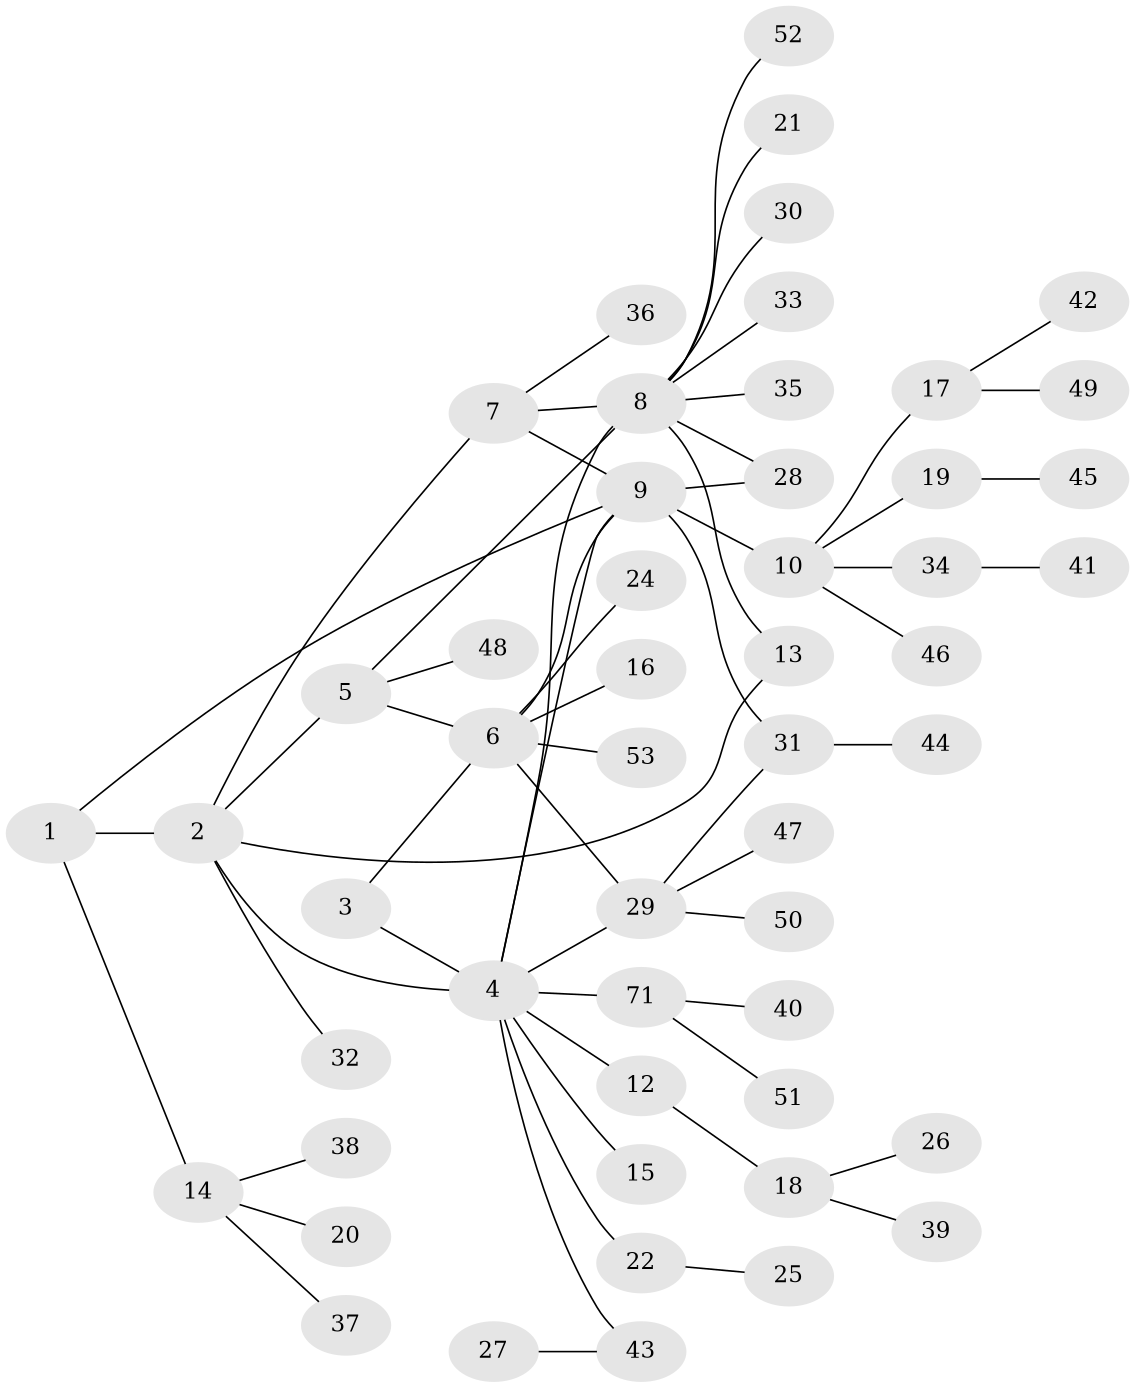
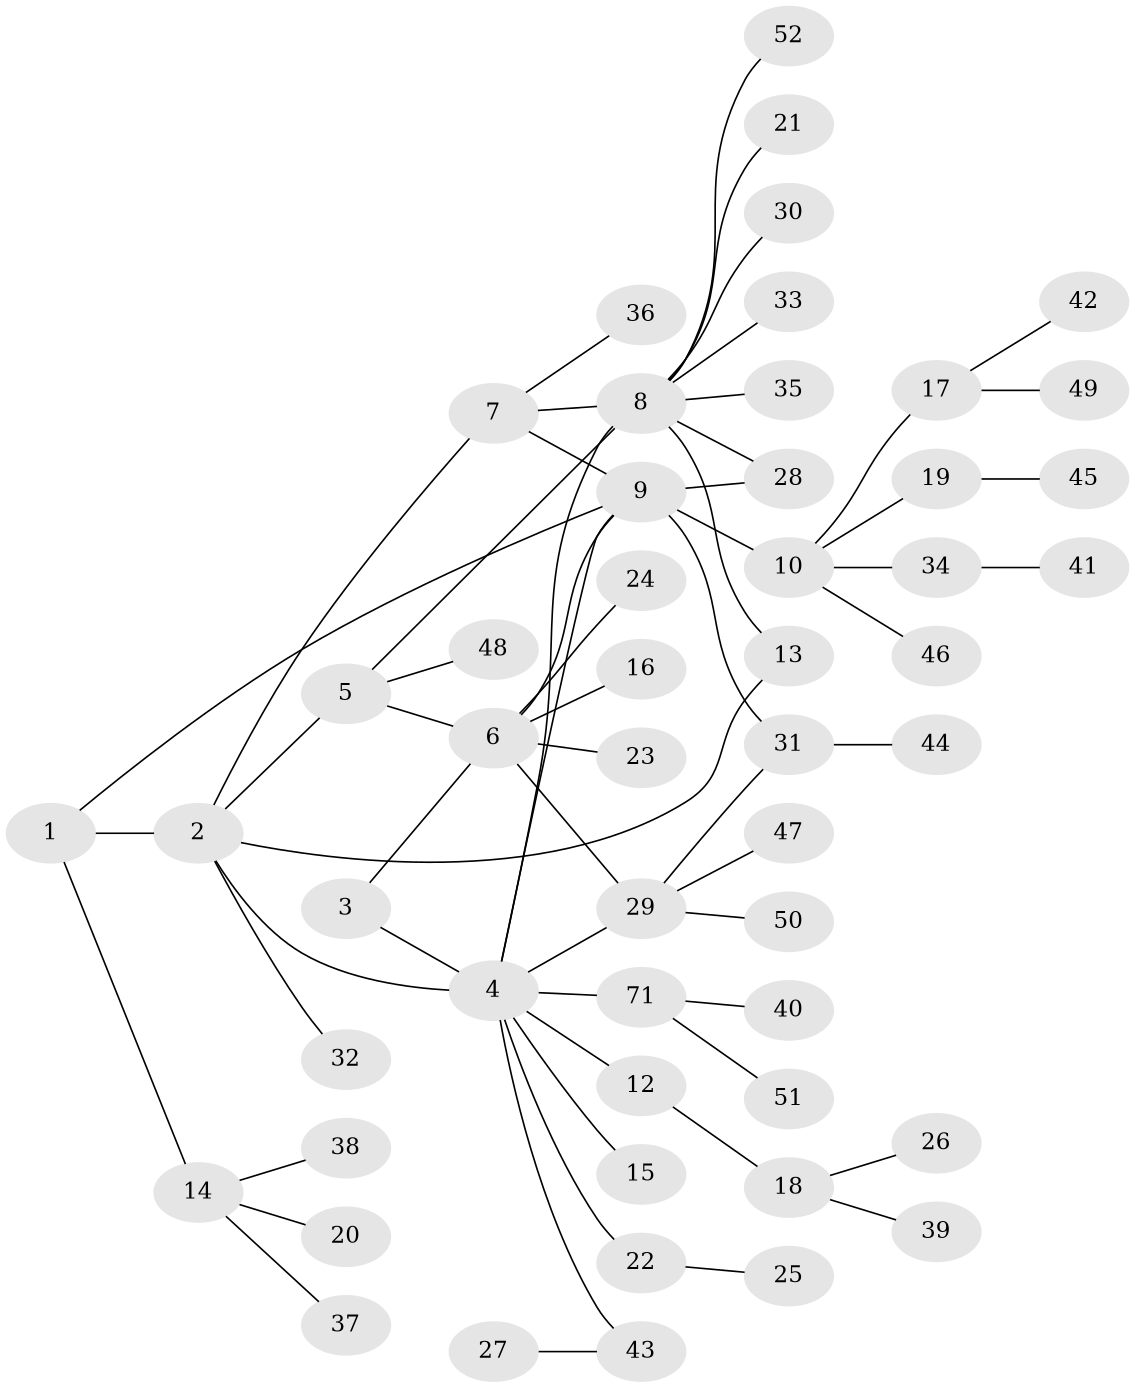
(641, 758) -> (641, 758)
